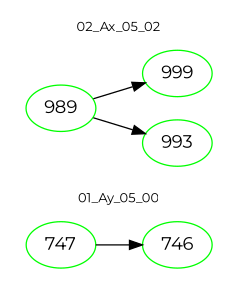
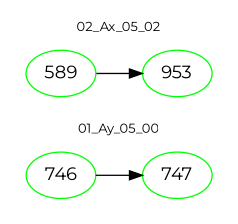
(177, 73) -> none
(61, 108) -> (61, 73)
(177, 143) -> (177, 73)
(112, 245) -> (112, 175)
